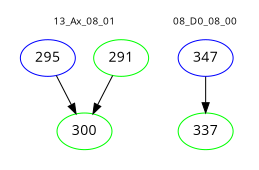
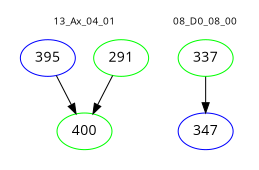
(84, 22) -> (84, 22)
(48, 58) -> (48, 58)
(206, 90) -> (206, 90)
(84, 131) -> (84, 131)
